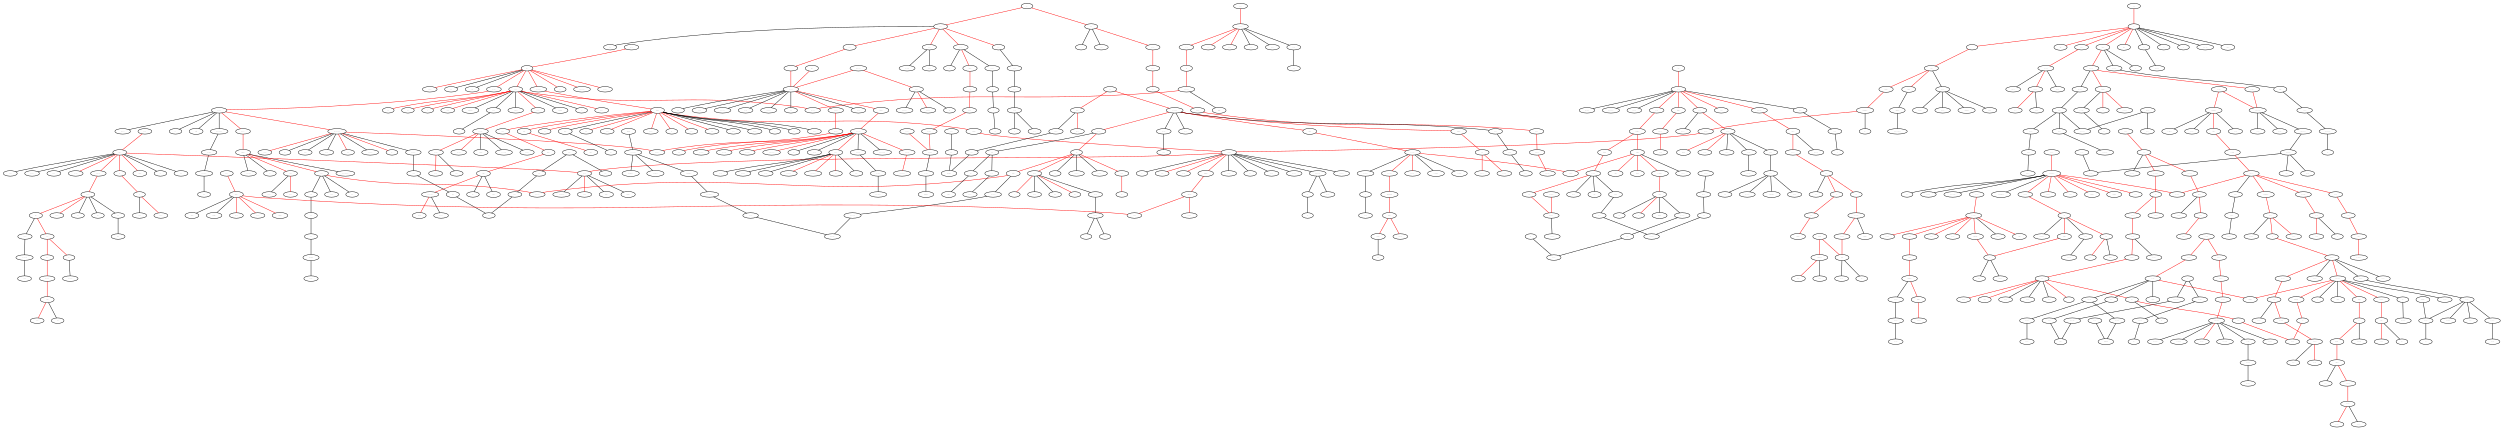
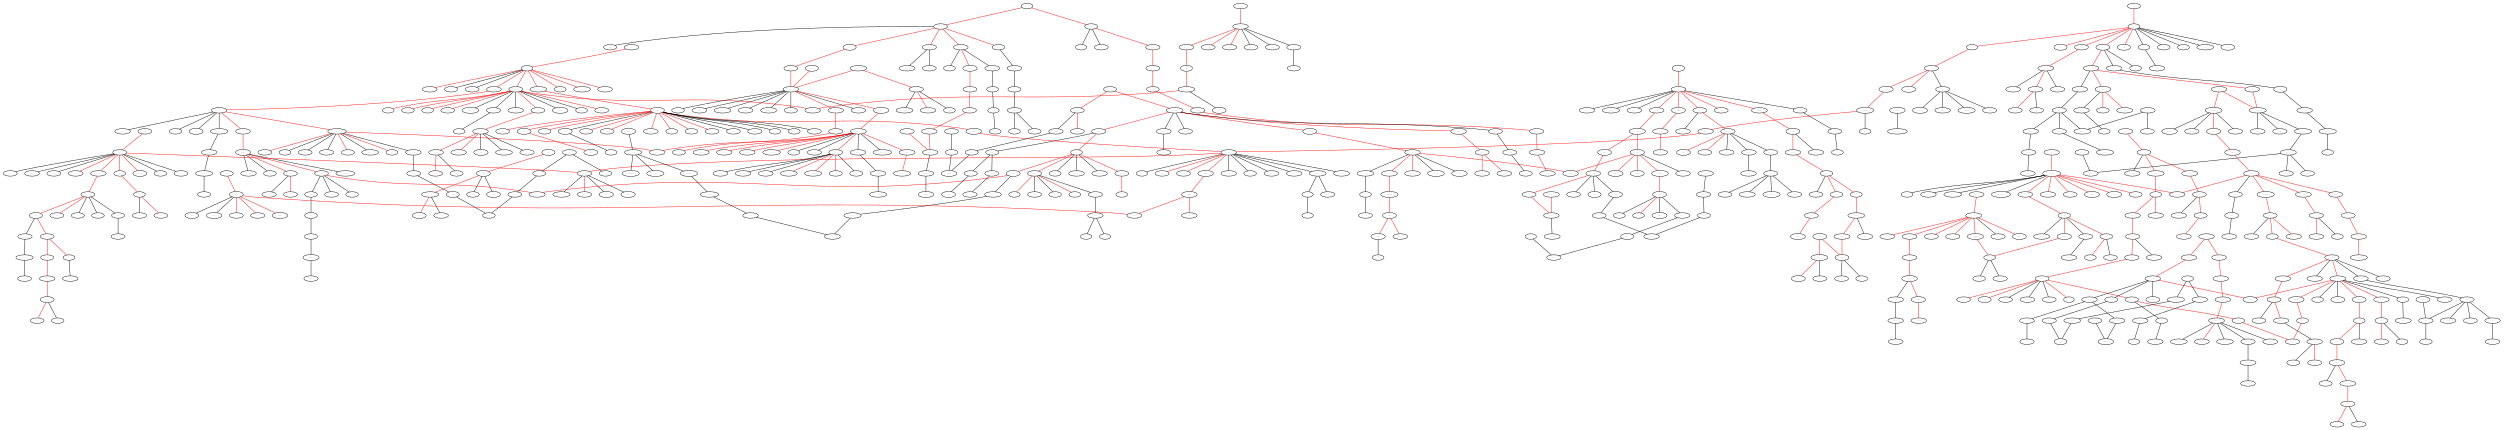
(1903, 100) -> none
(528, 143) -> none
(2186, 331) -> (2158, 331)
(2300, 332) -> (2300, 332)
